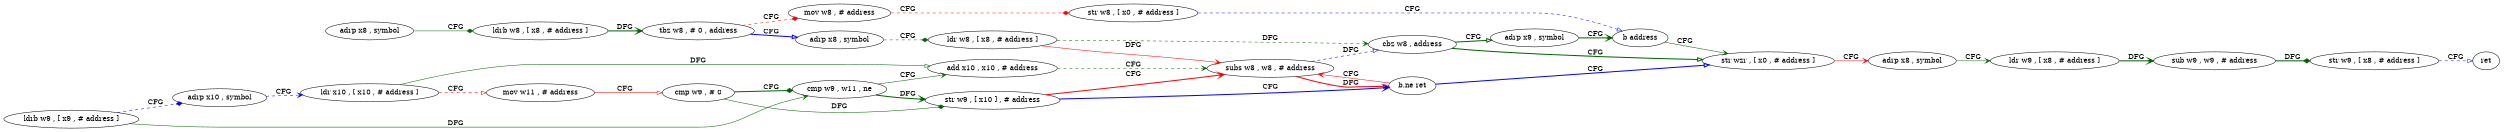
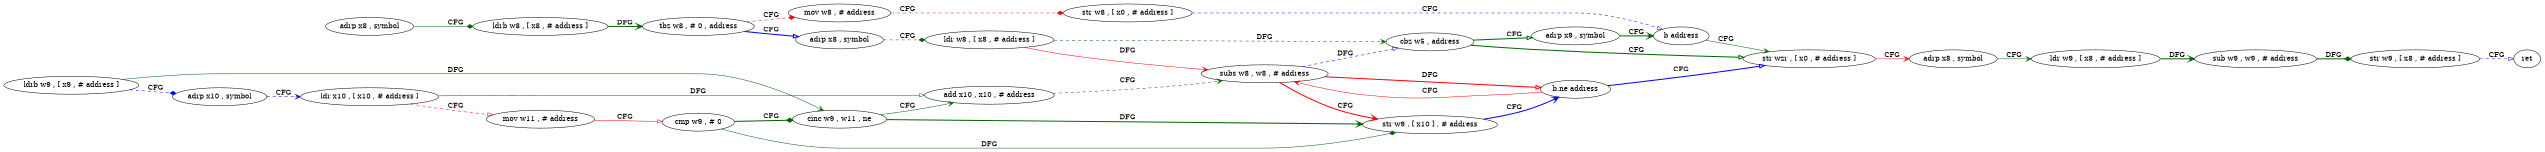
(1412, 44) -> (1430, 42)
(1133, 85) -> (1324, 105)
(1412, 86) -> (1575, 89)
(840, 89) -> (840, 119)
